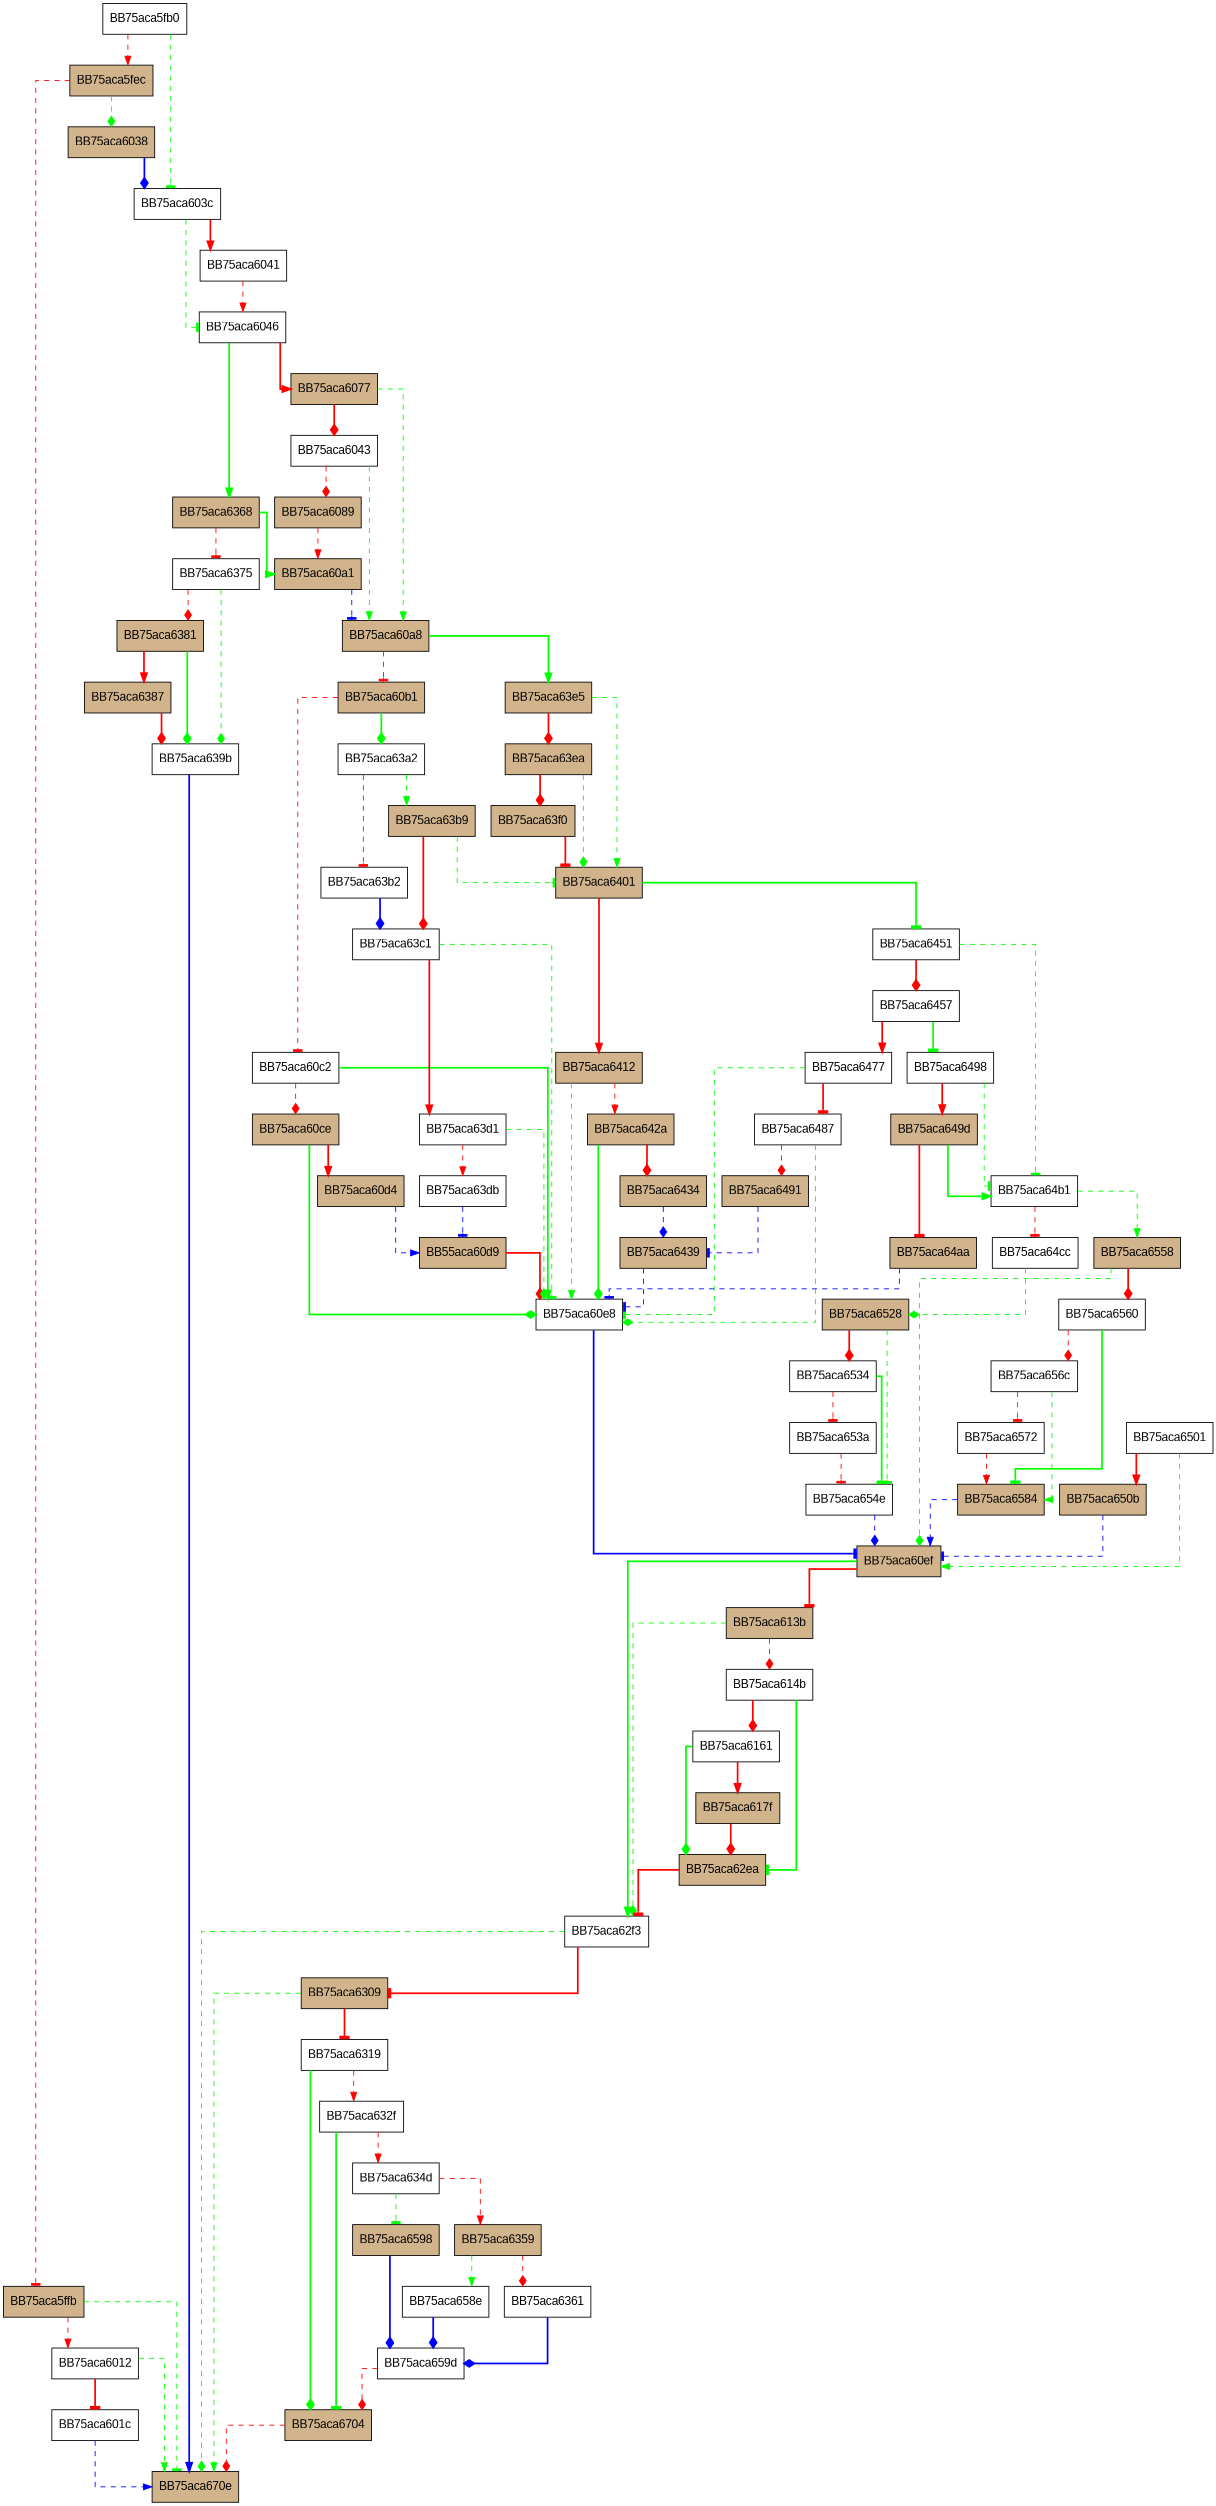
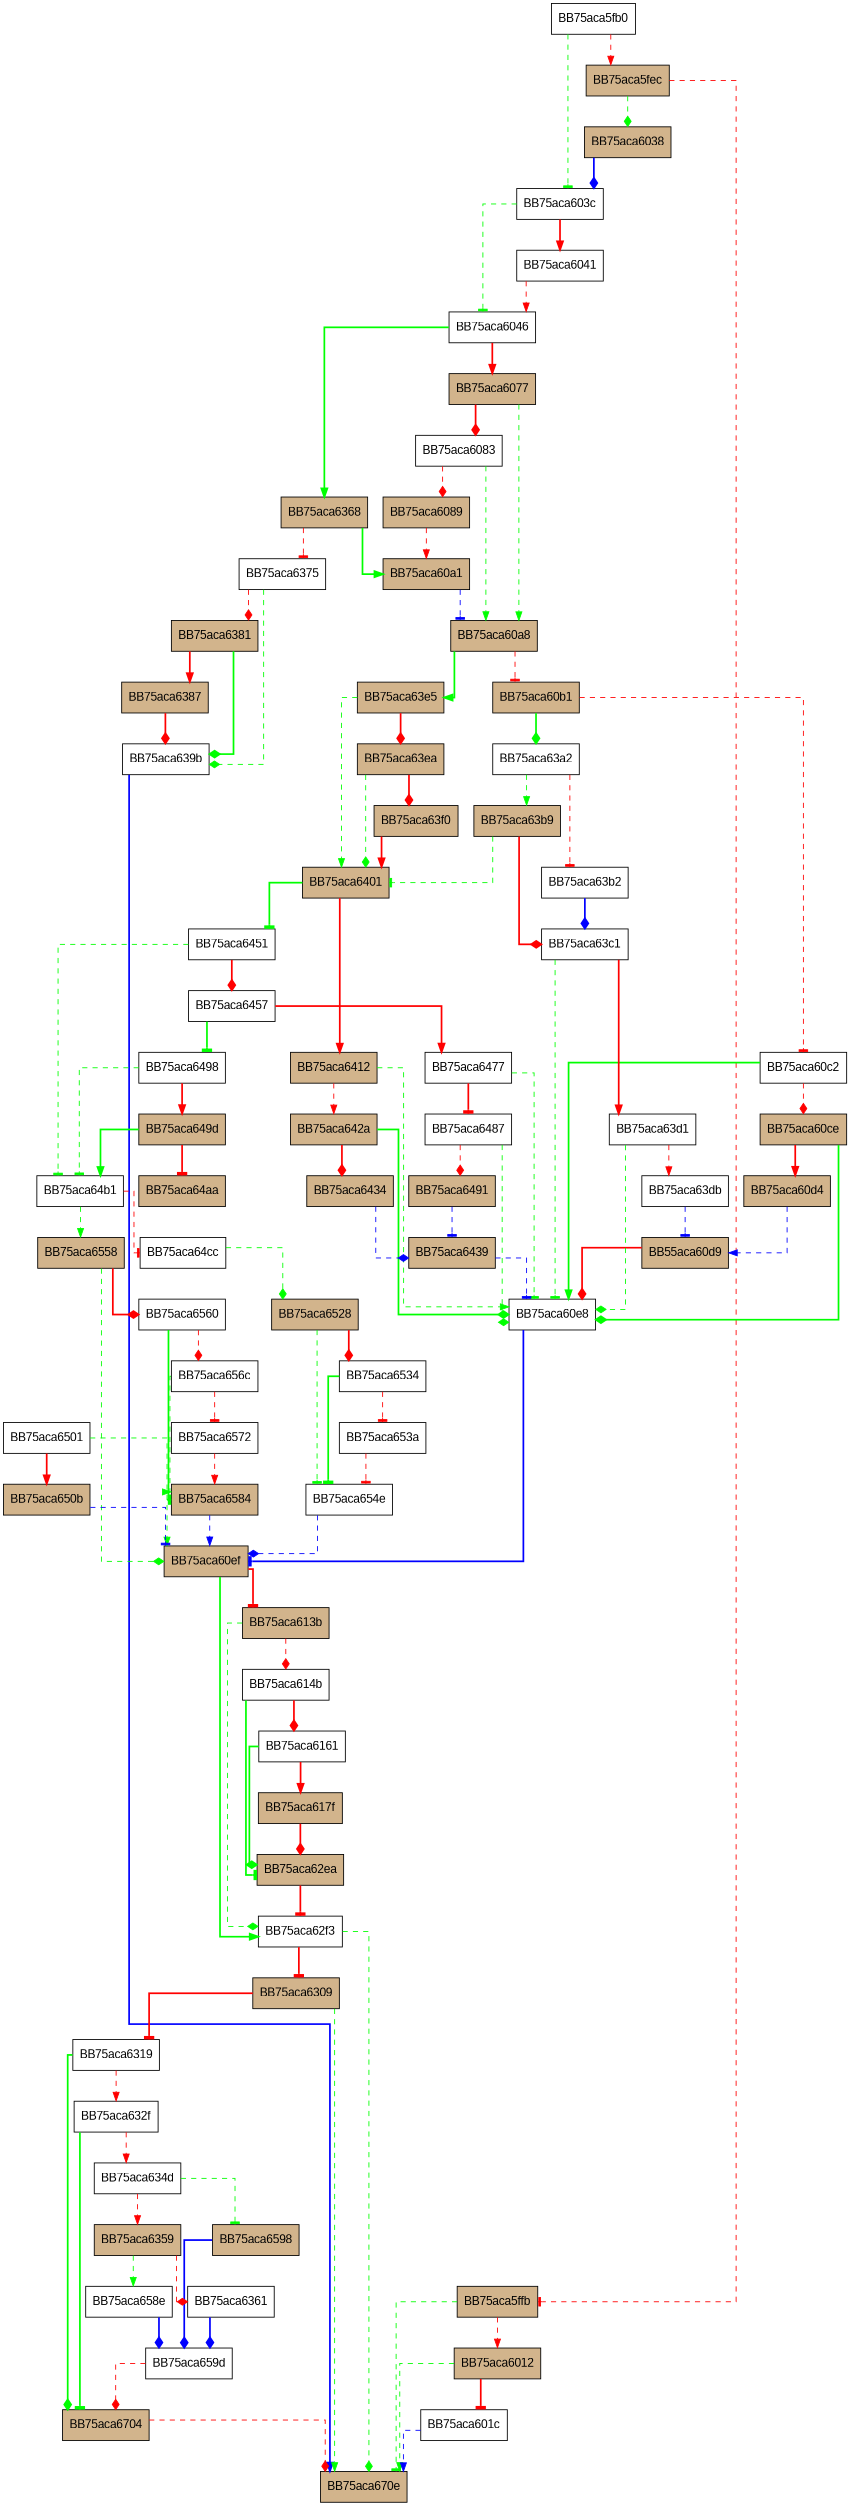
(334, 451) -> (459, 451)
(565, 850) -> (382, 847)
(762, 1289) -> none
(95, 2363) -> (497, 2363)
